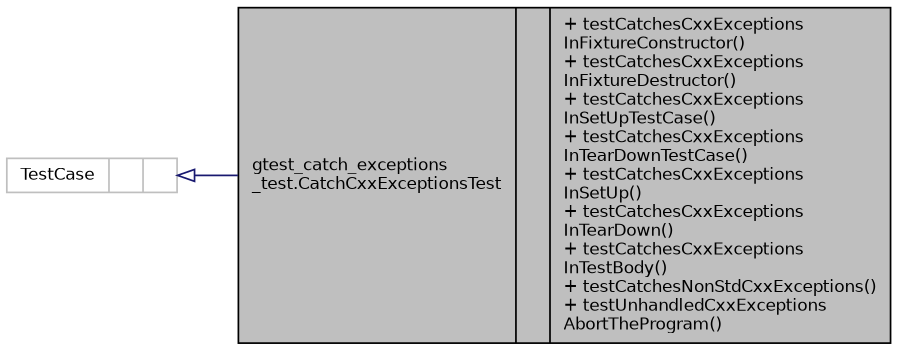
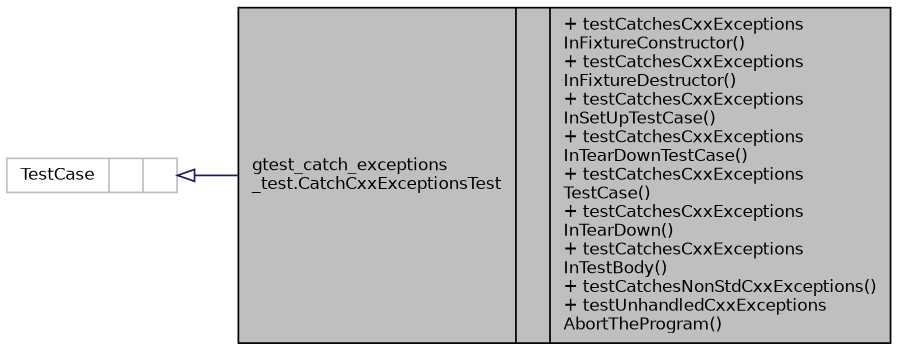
(603, 193) -> (608, 193)
